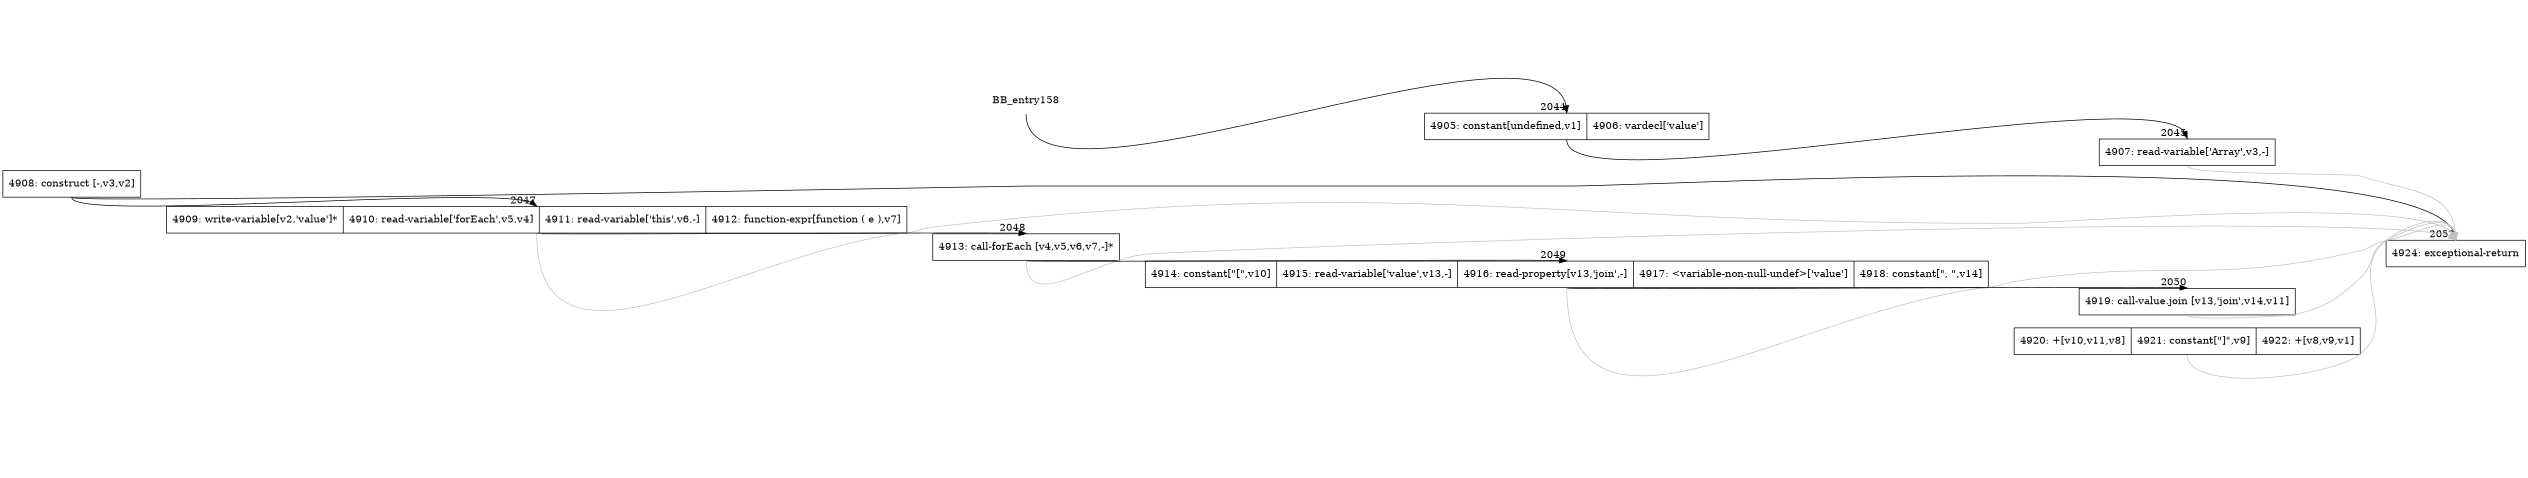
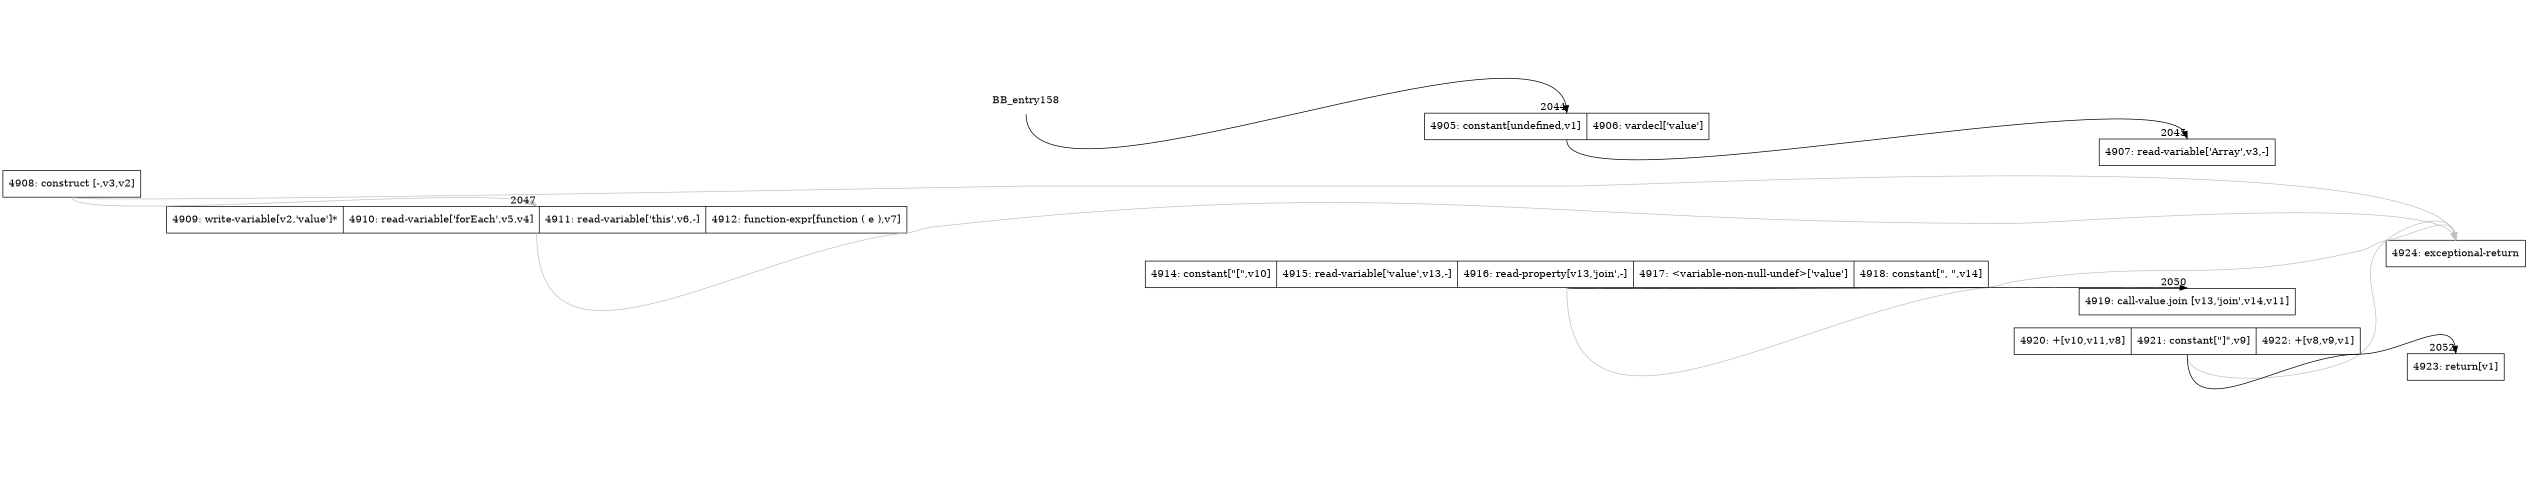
(2333, 175) -> none
(1268, 186) -> (1268, 186)
(301, 202) -> (301, 202)
(1026, 247) -> none
(2337, 298) -> none
none -> (2456, 367)
